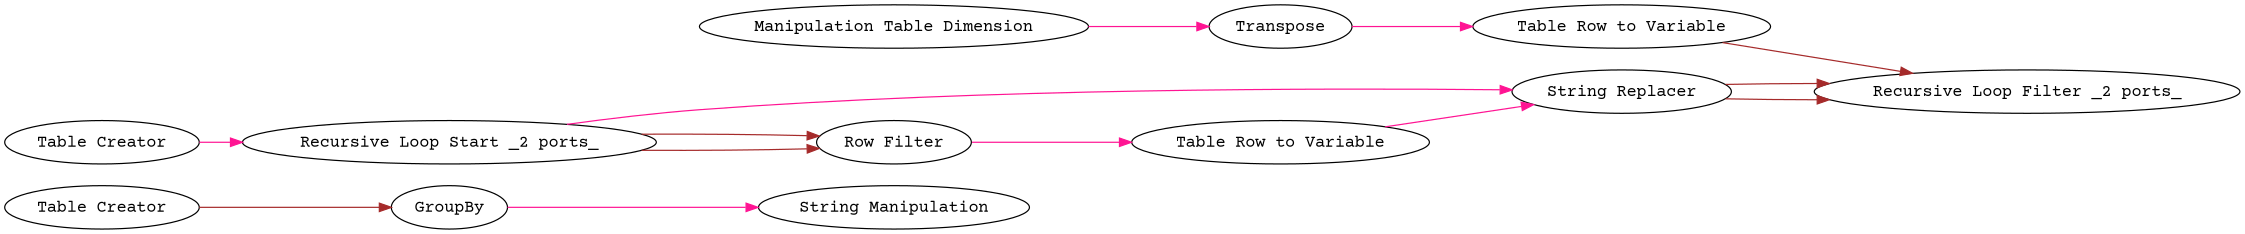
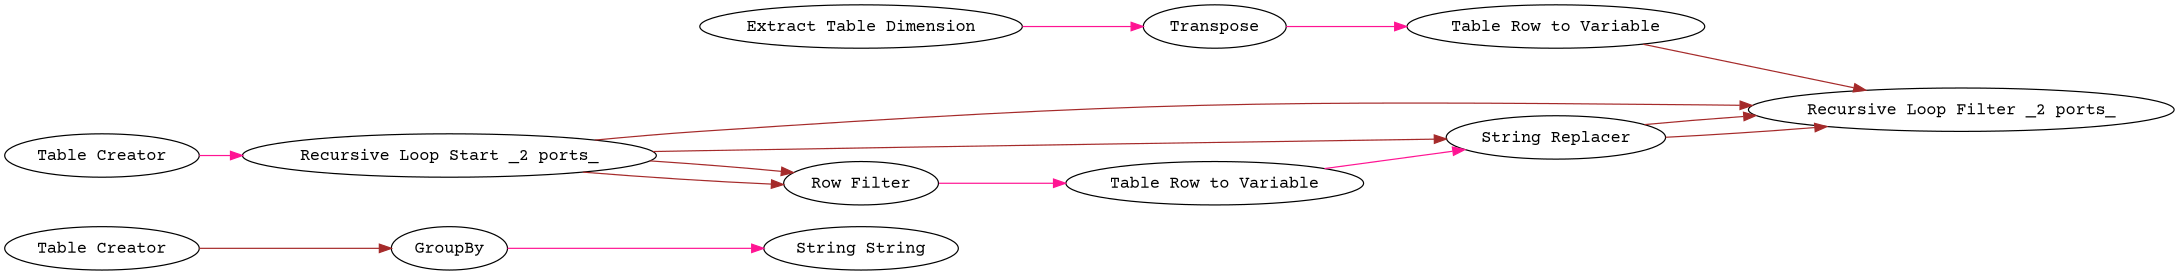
(894, 27) -> (861, 27)
(1033, 93) -> (1044, 145)
none -> (1167, 106)
(894, 207) -> (861, 248)
